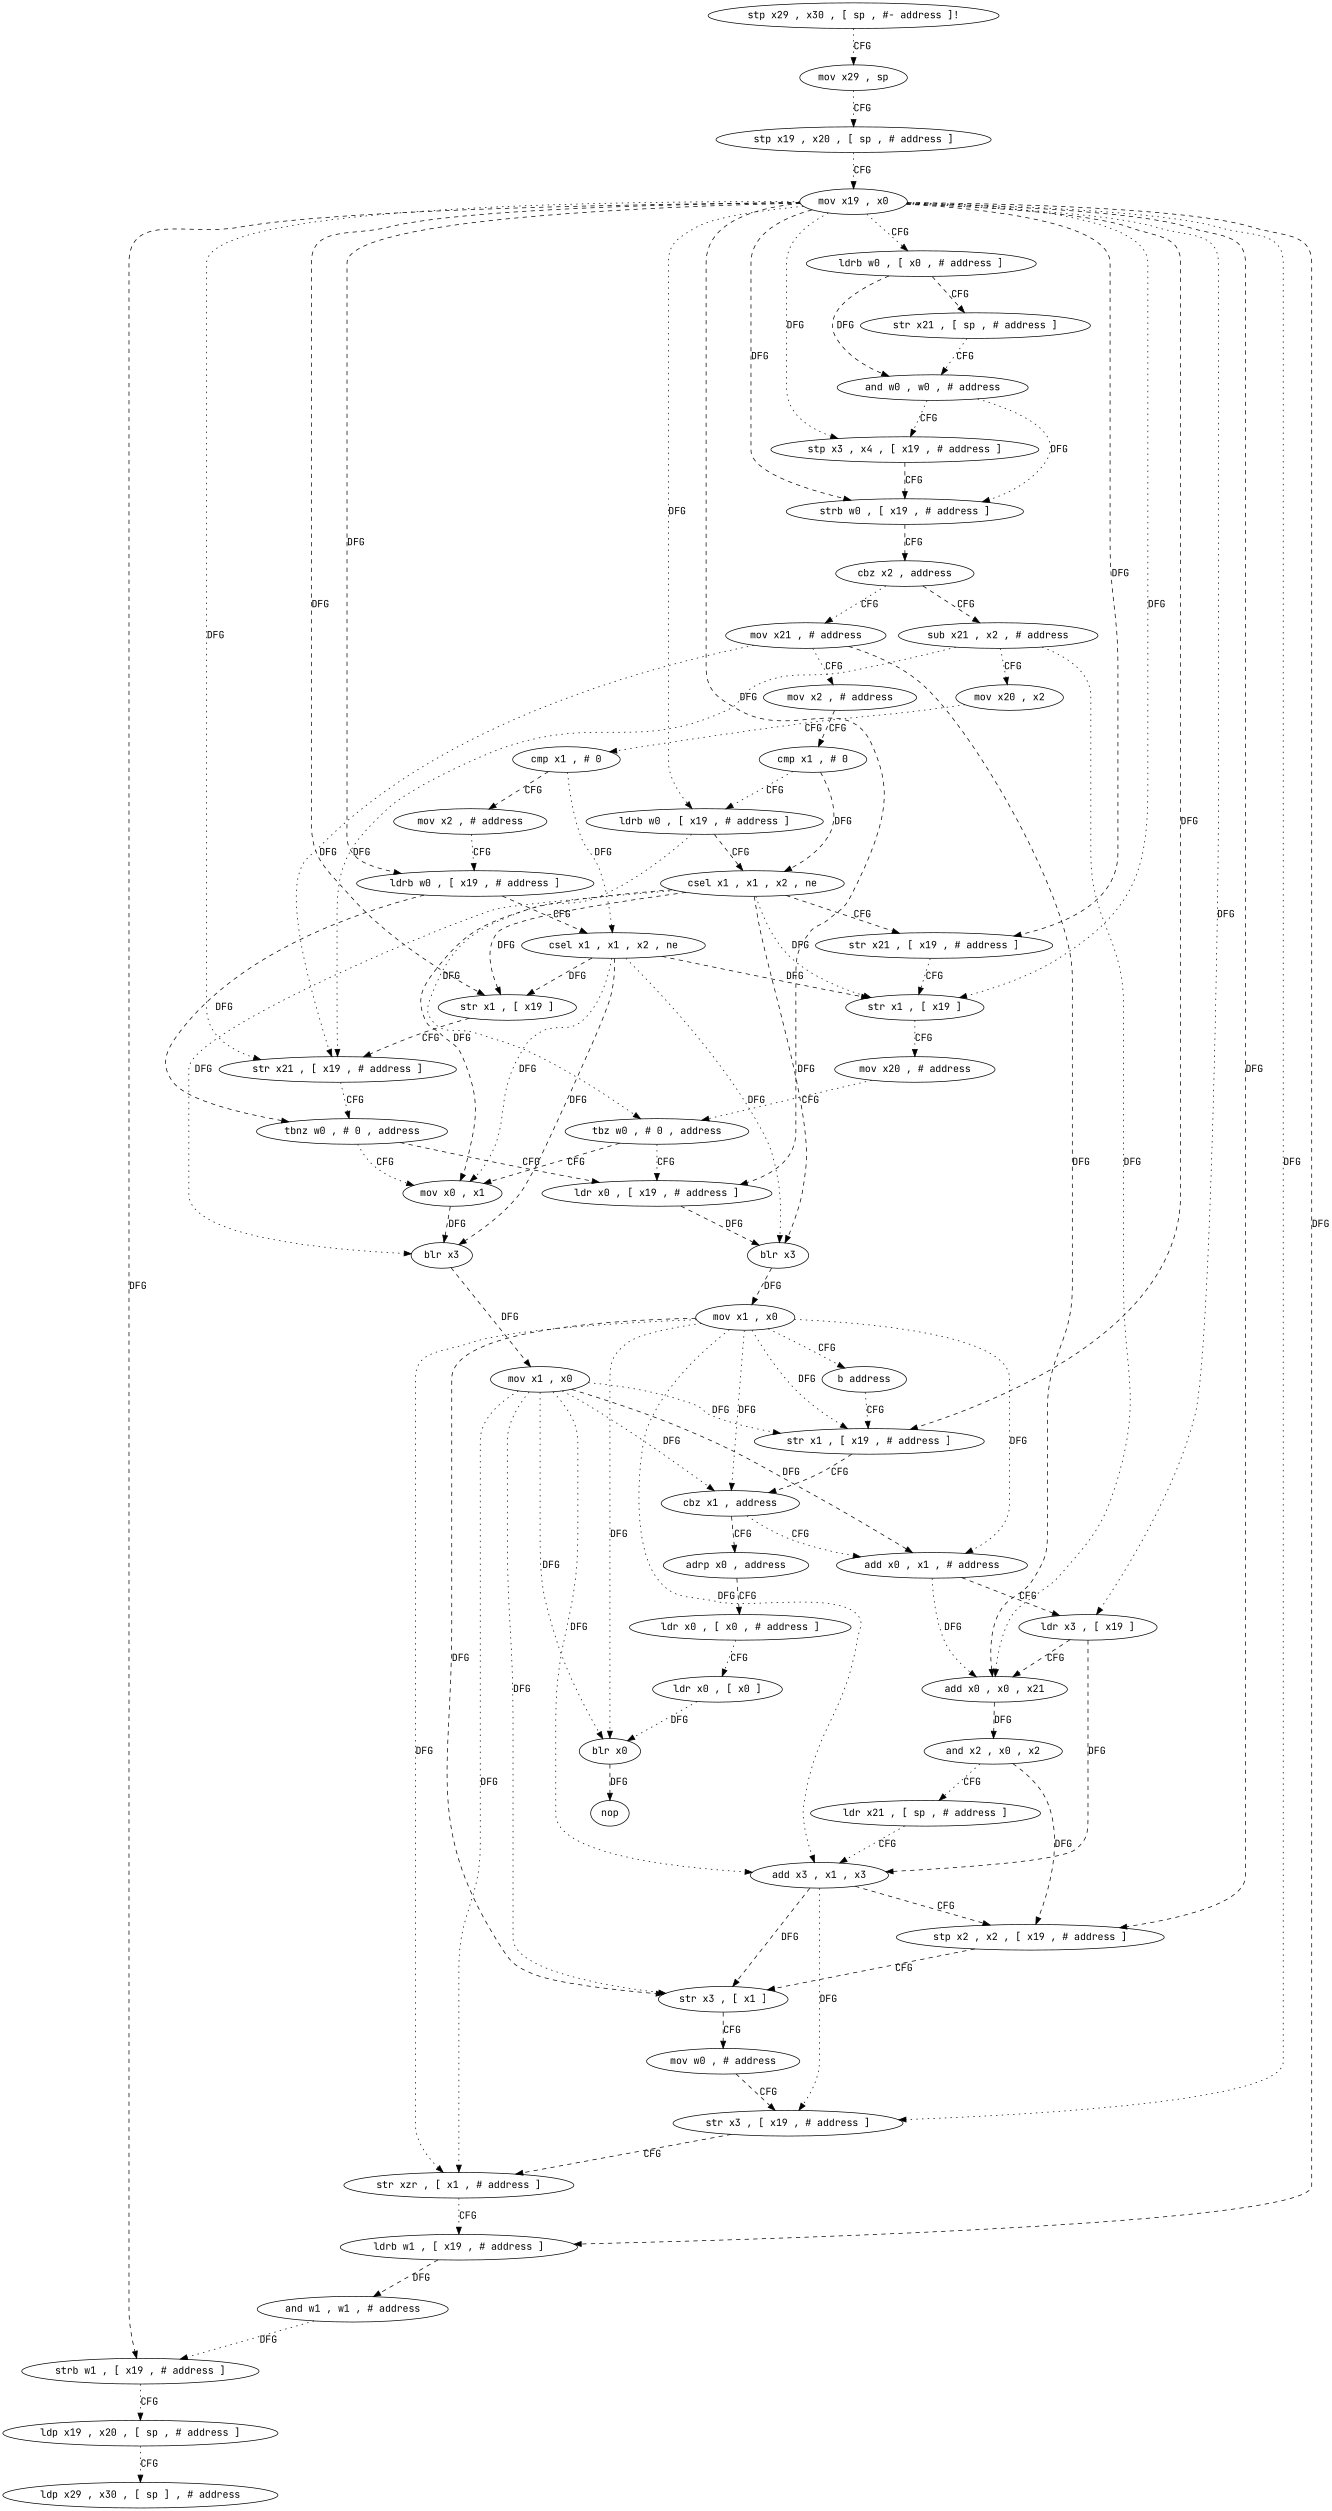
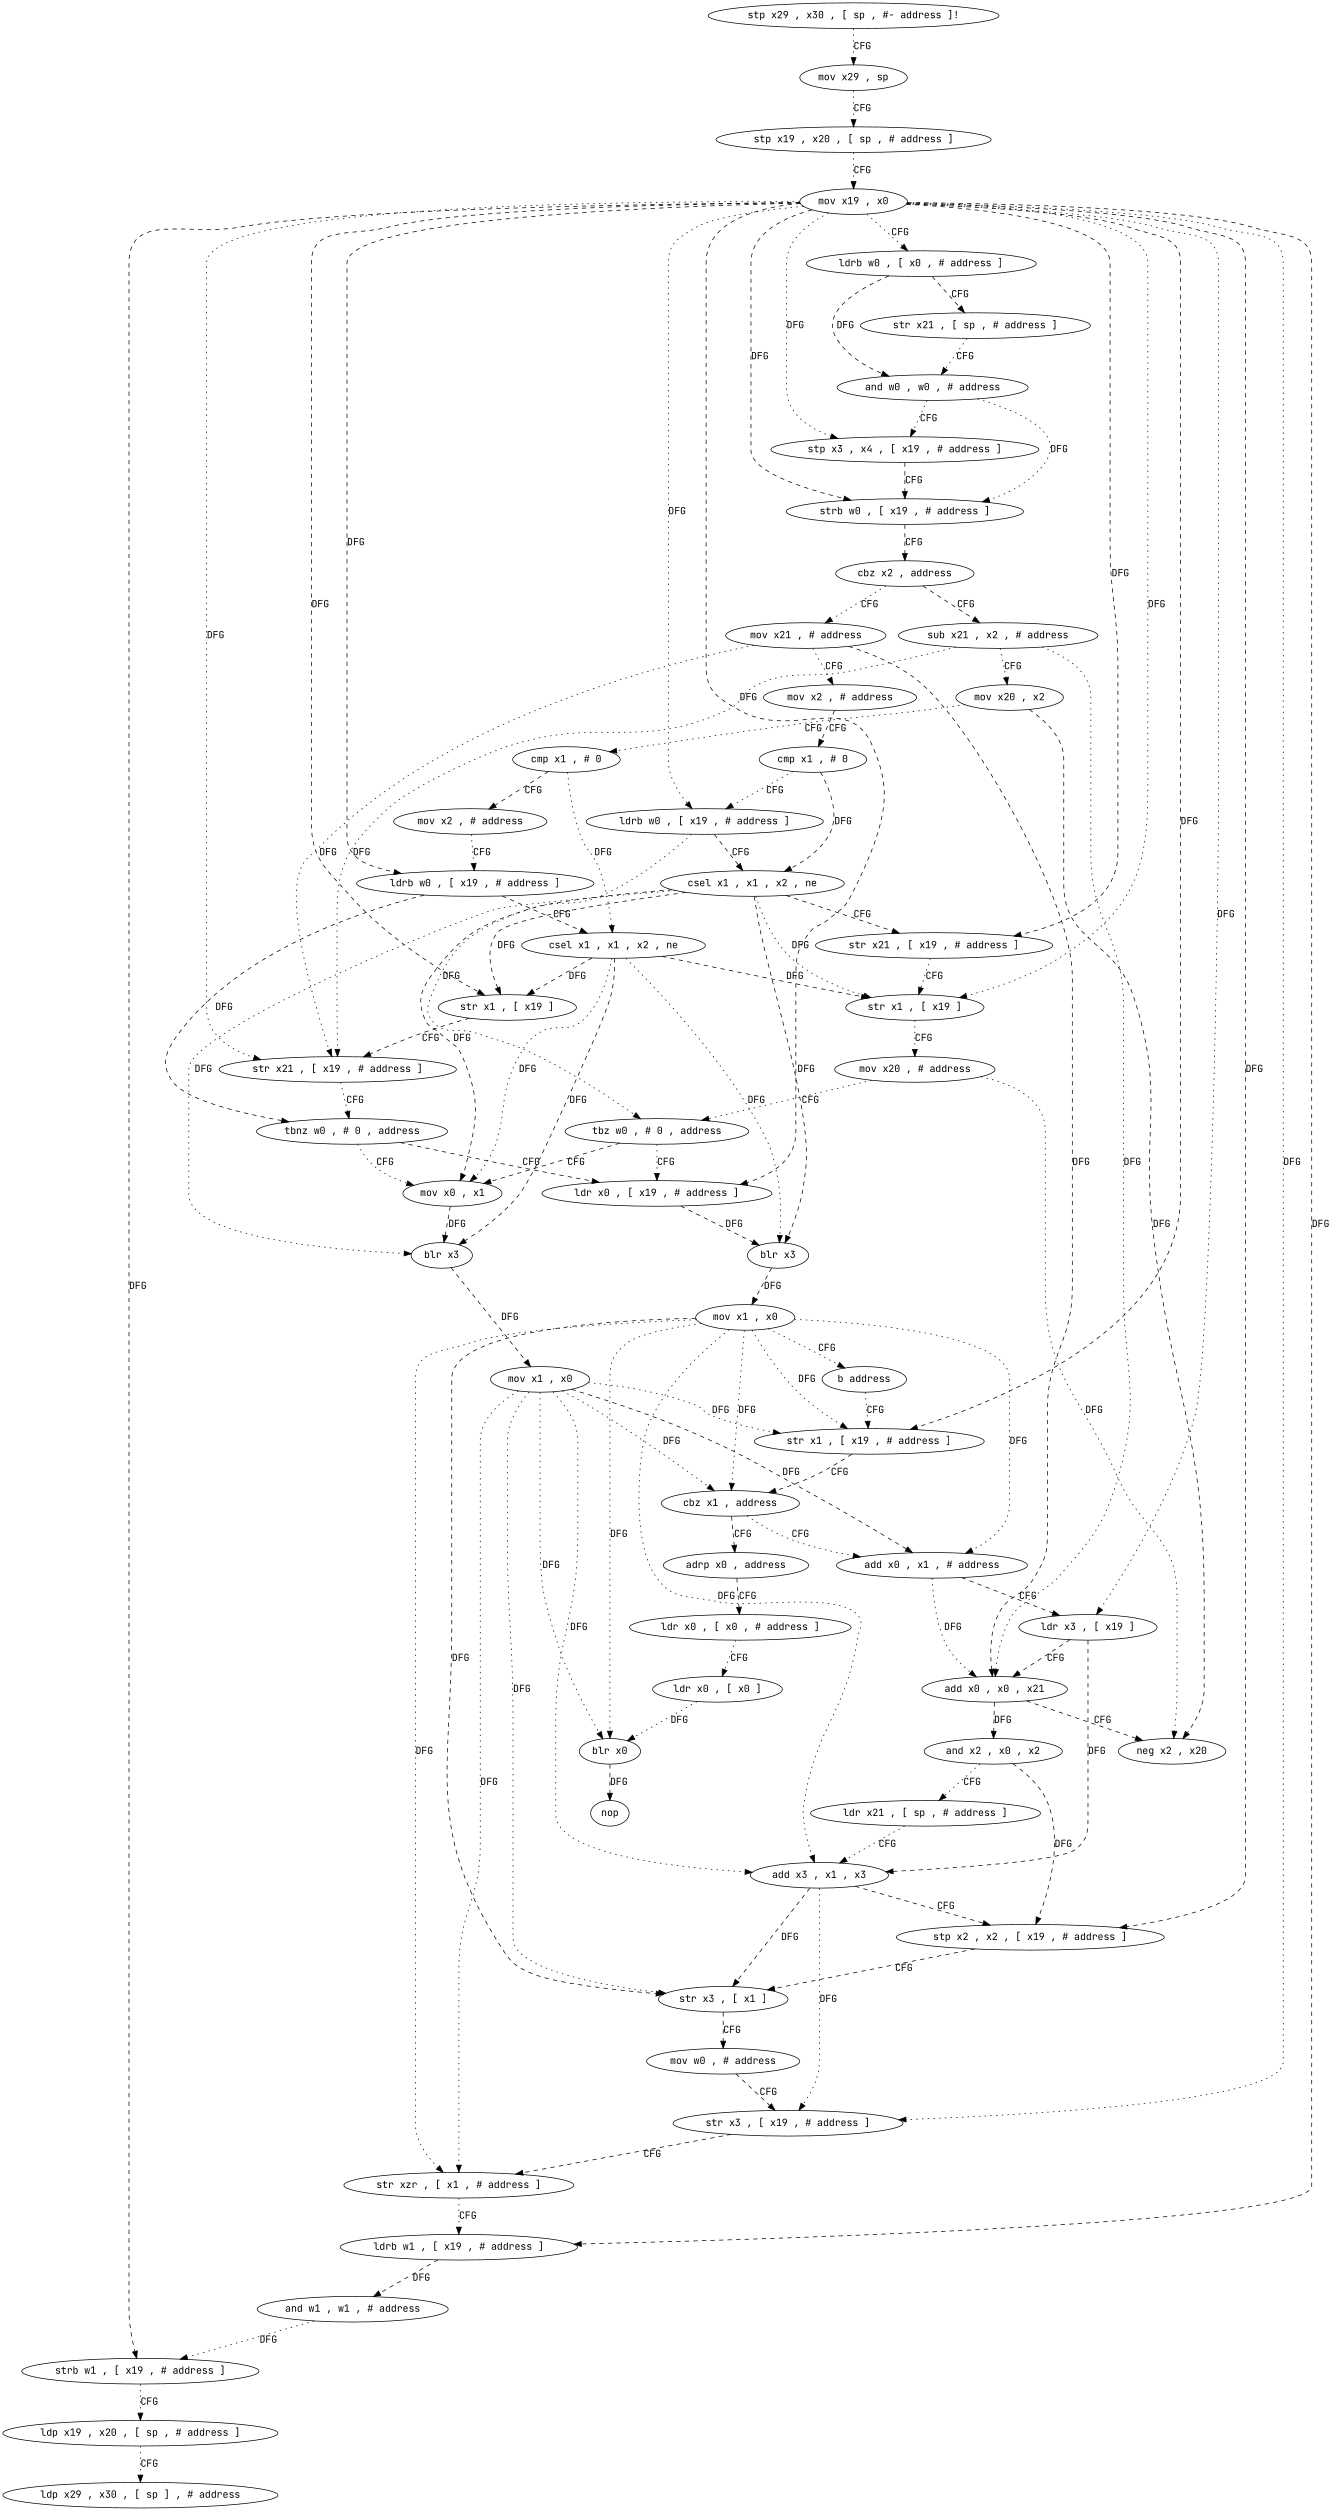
none -> (1172, 1751)
